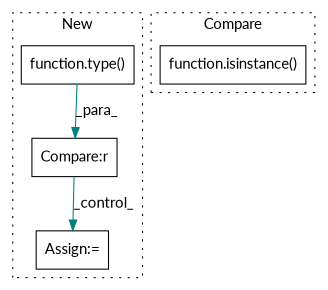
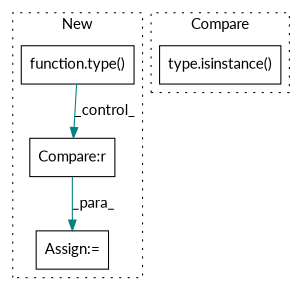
(233, 65) -> (220, 65)
(97, 111) -> (105, 111)
(104, 204) -> (94, 204)
